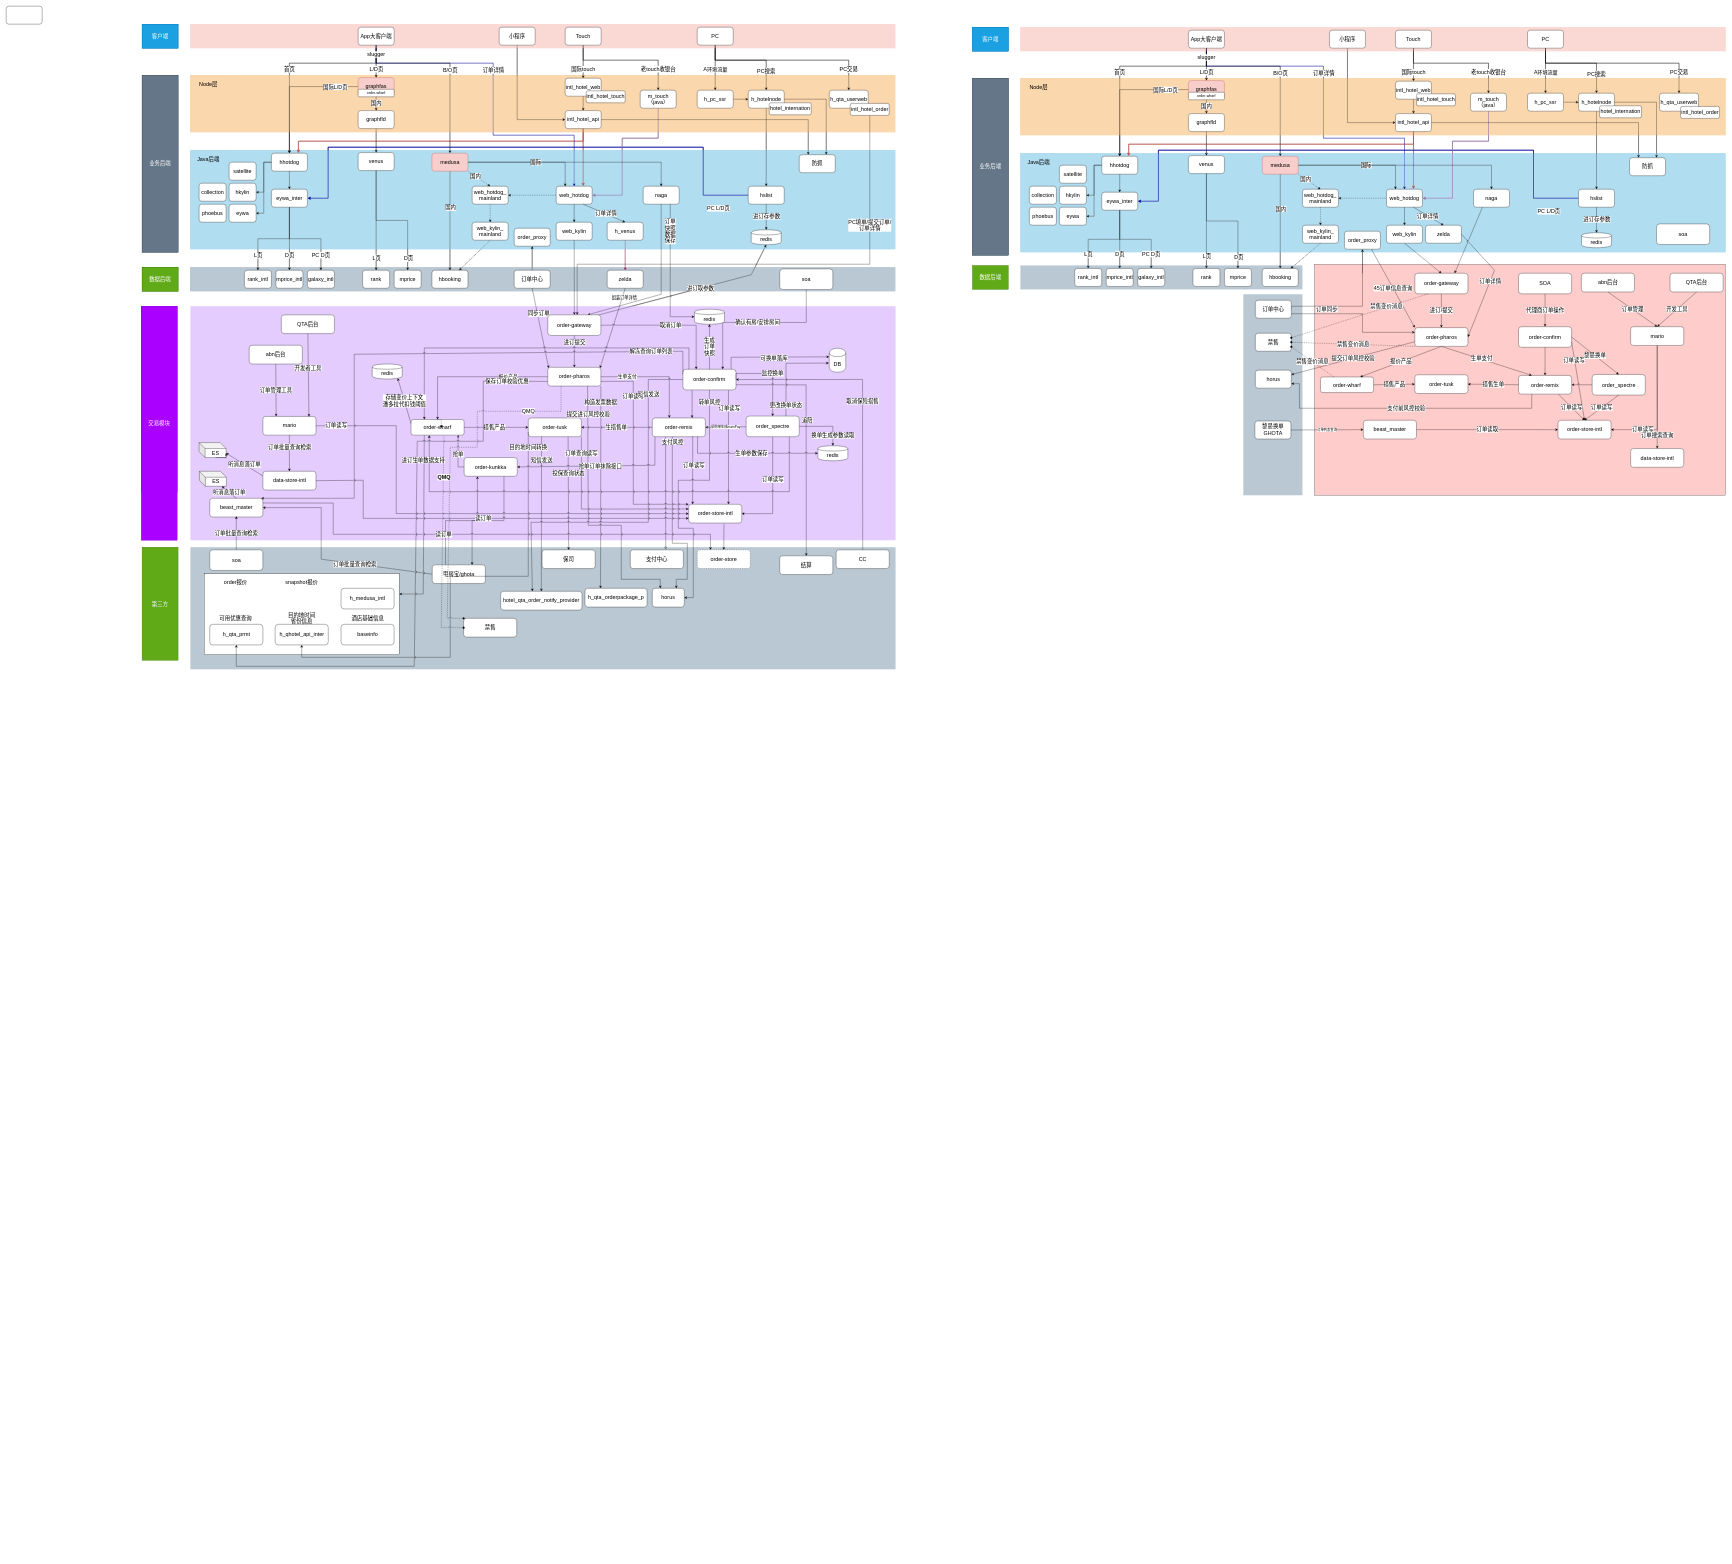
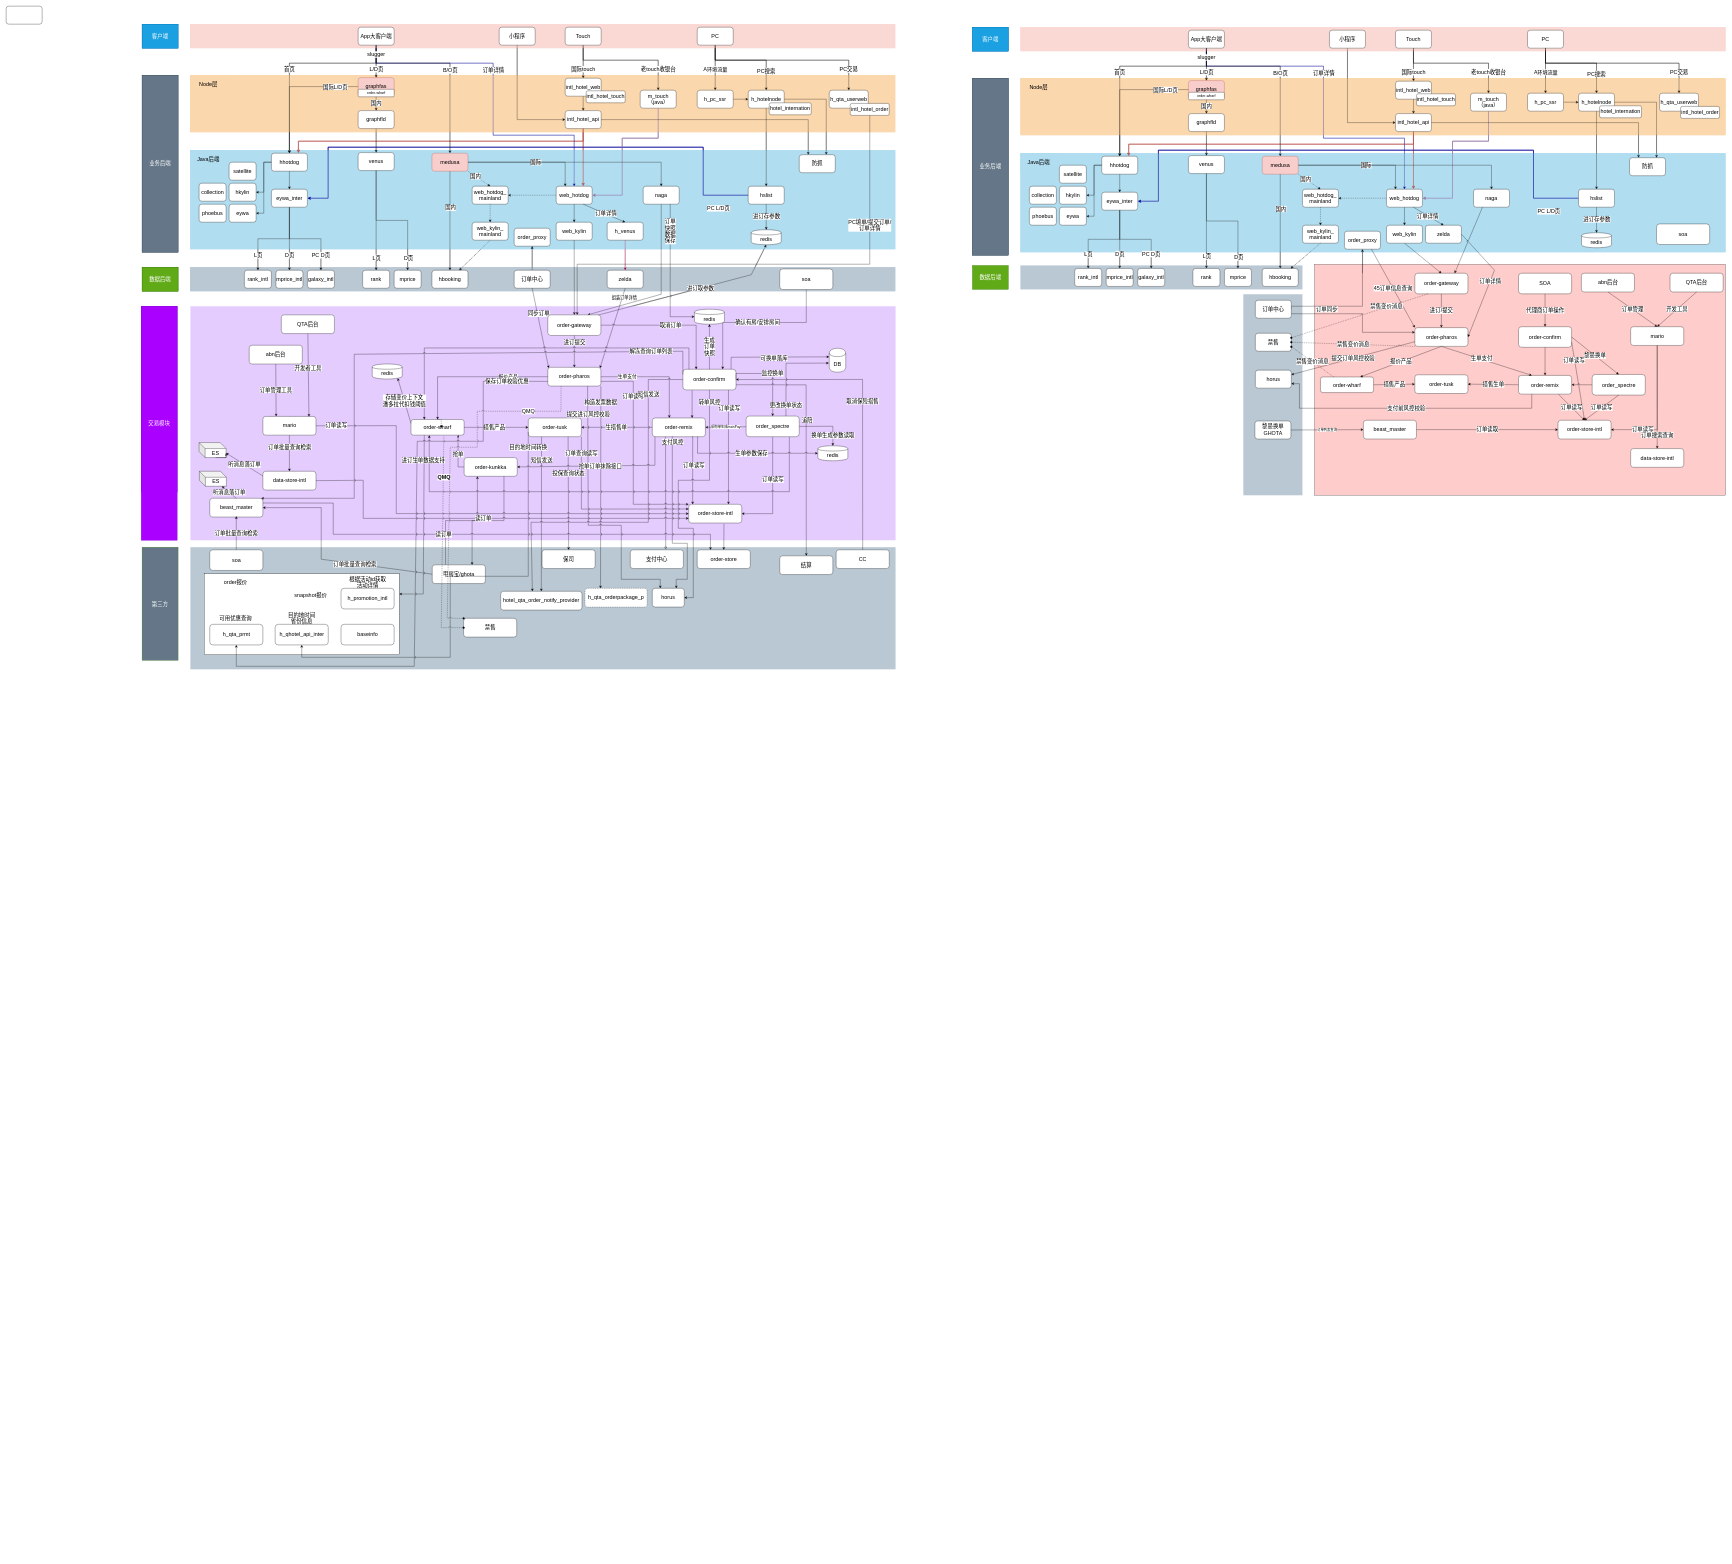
(724, 559) -> (724, 559)
(302, 582) -> (311, 596)
none -> (368, 582)
(368, 598) -> (368, 598)
(616, 598) -> (616, 598)
(160, 604) -> (160, 604)
(368, 618) -> none
